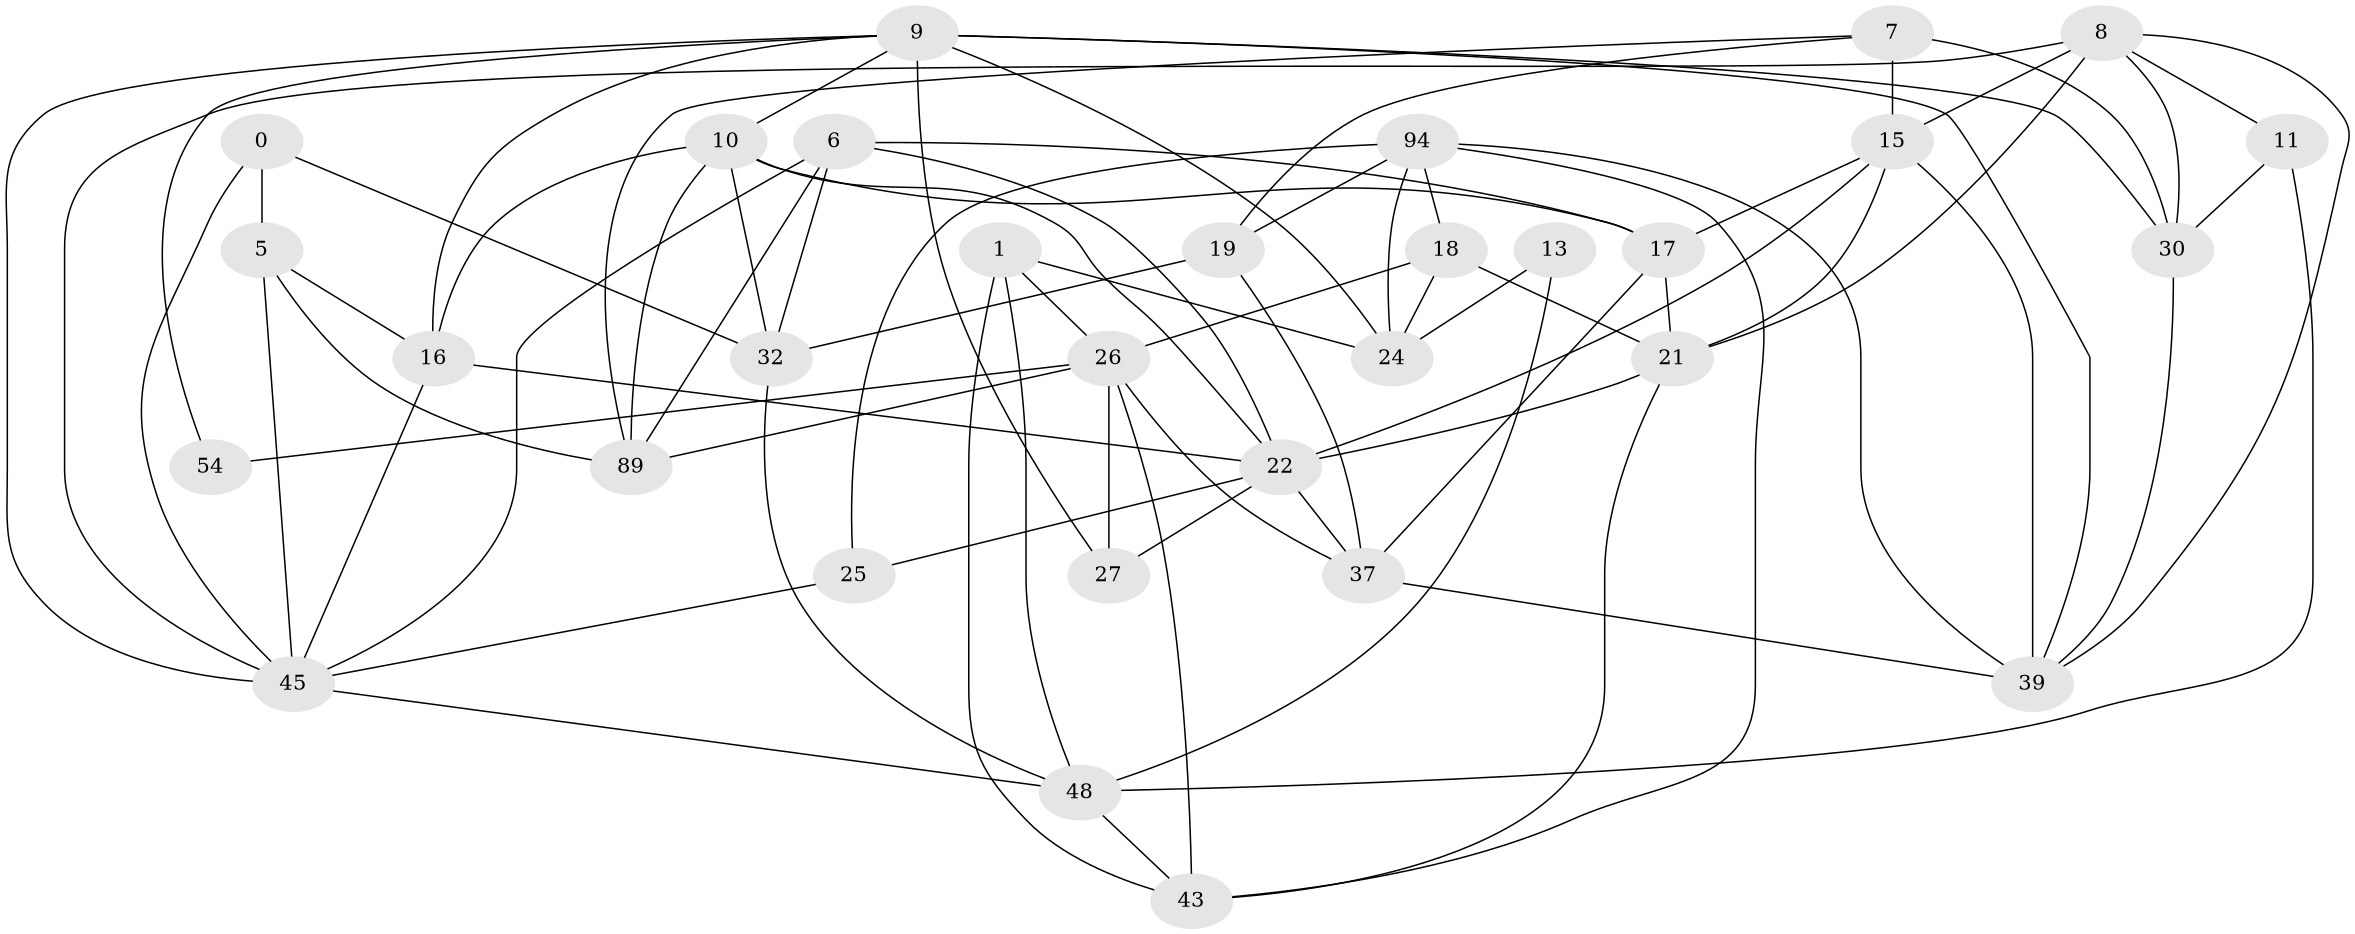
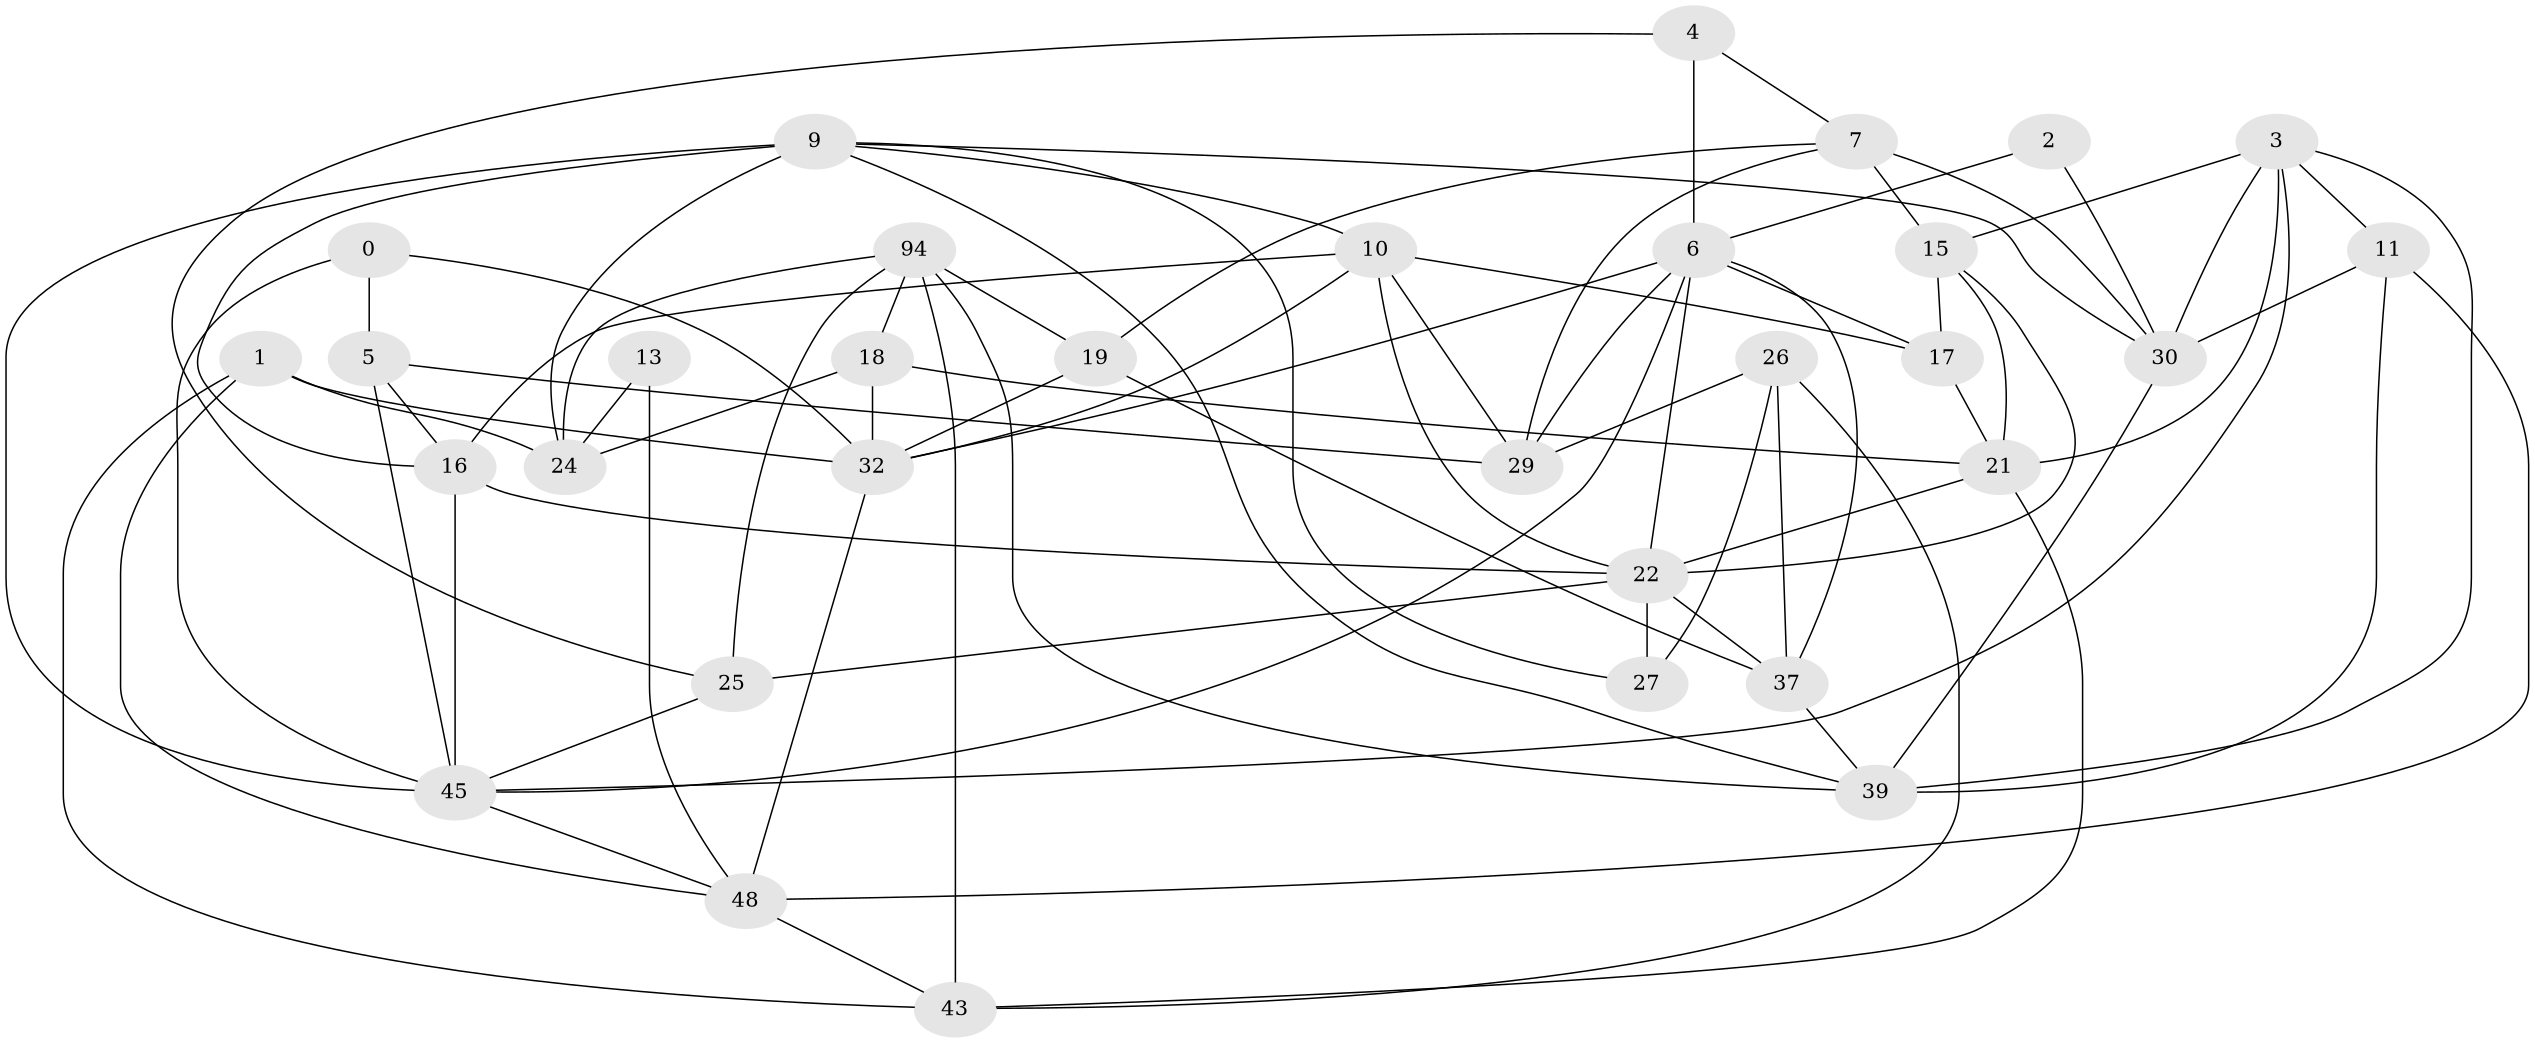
none -> (1694, 33)
(2102, 33) -> (2277, 142)
none -> (2049, 142)
(1054, 304) -> (574, 431)
(1278, 304) -> (873, 421)
(2033, 391) -> (2325, 691)
(1494, 434) -> (1856, 424)
(211, 467) -> none
(631, 467) -> (1522, 467)
